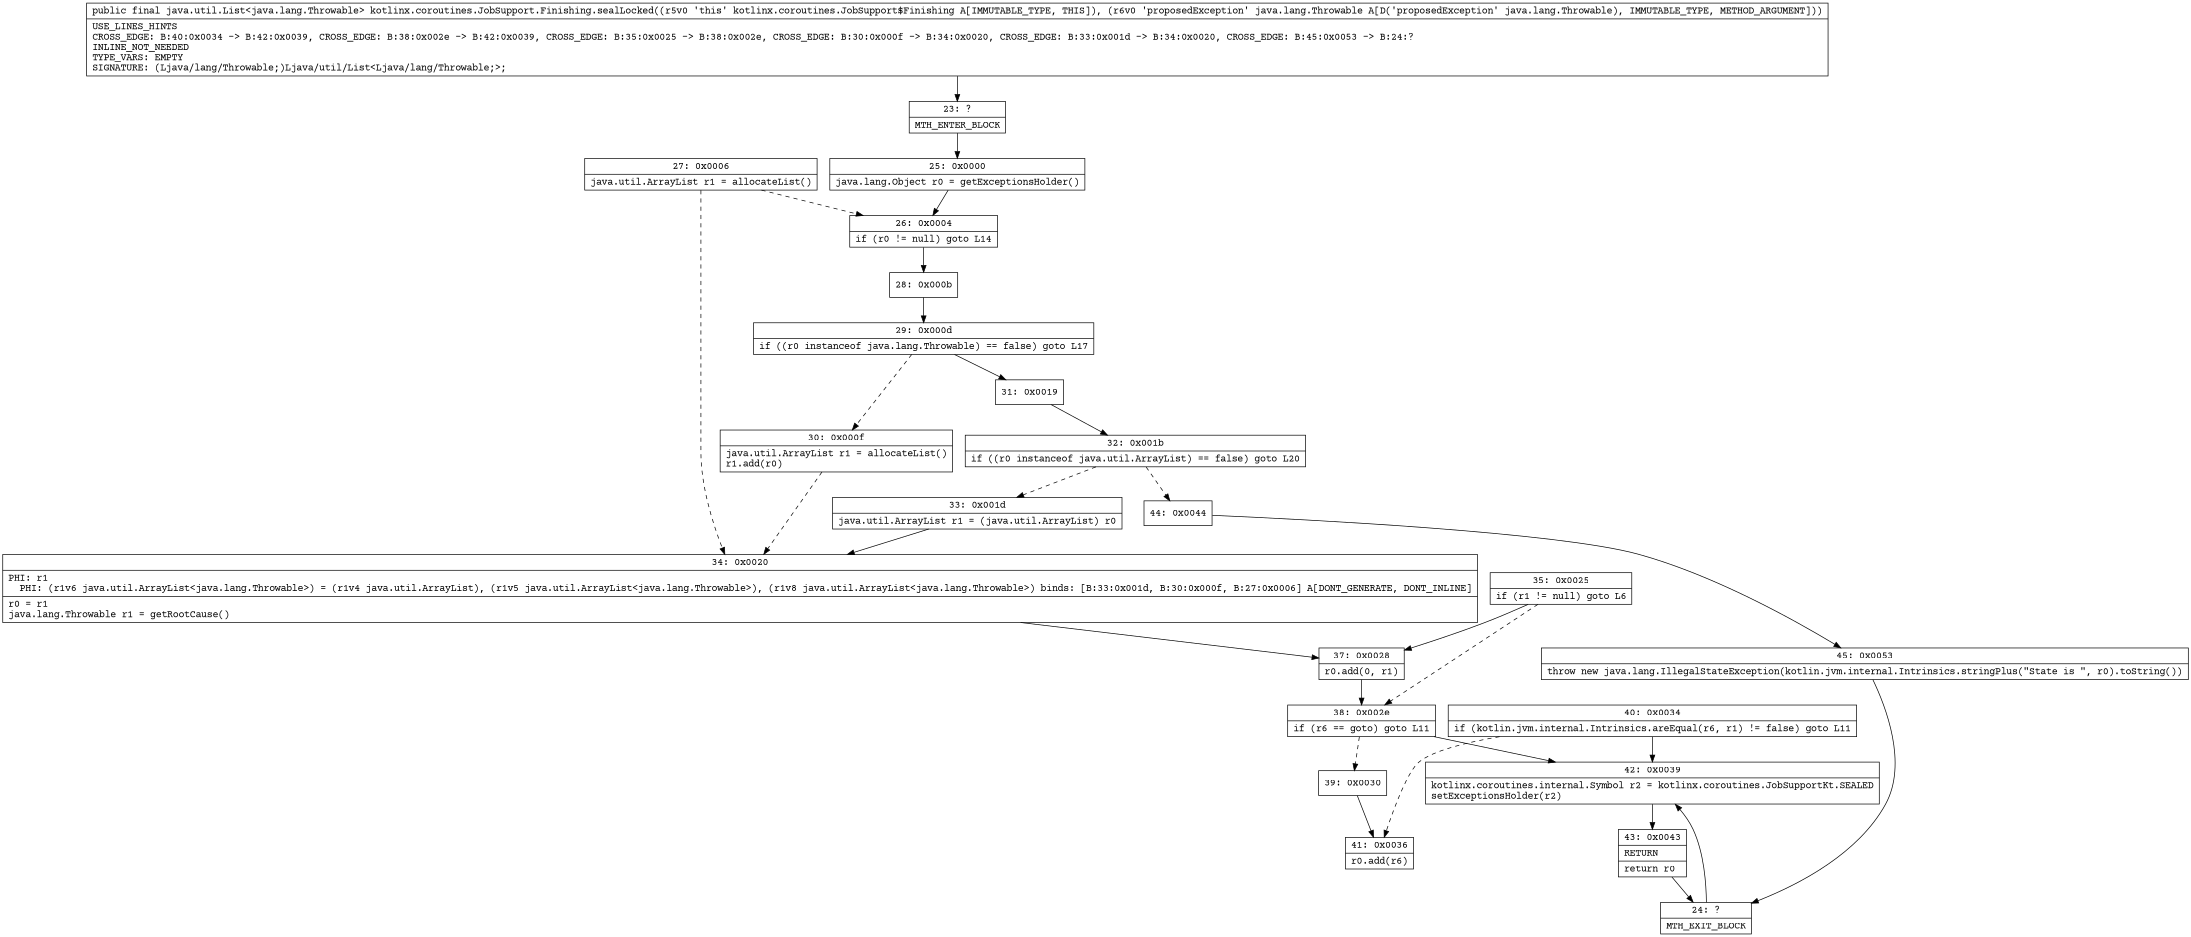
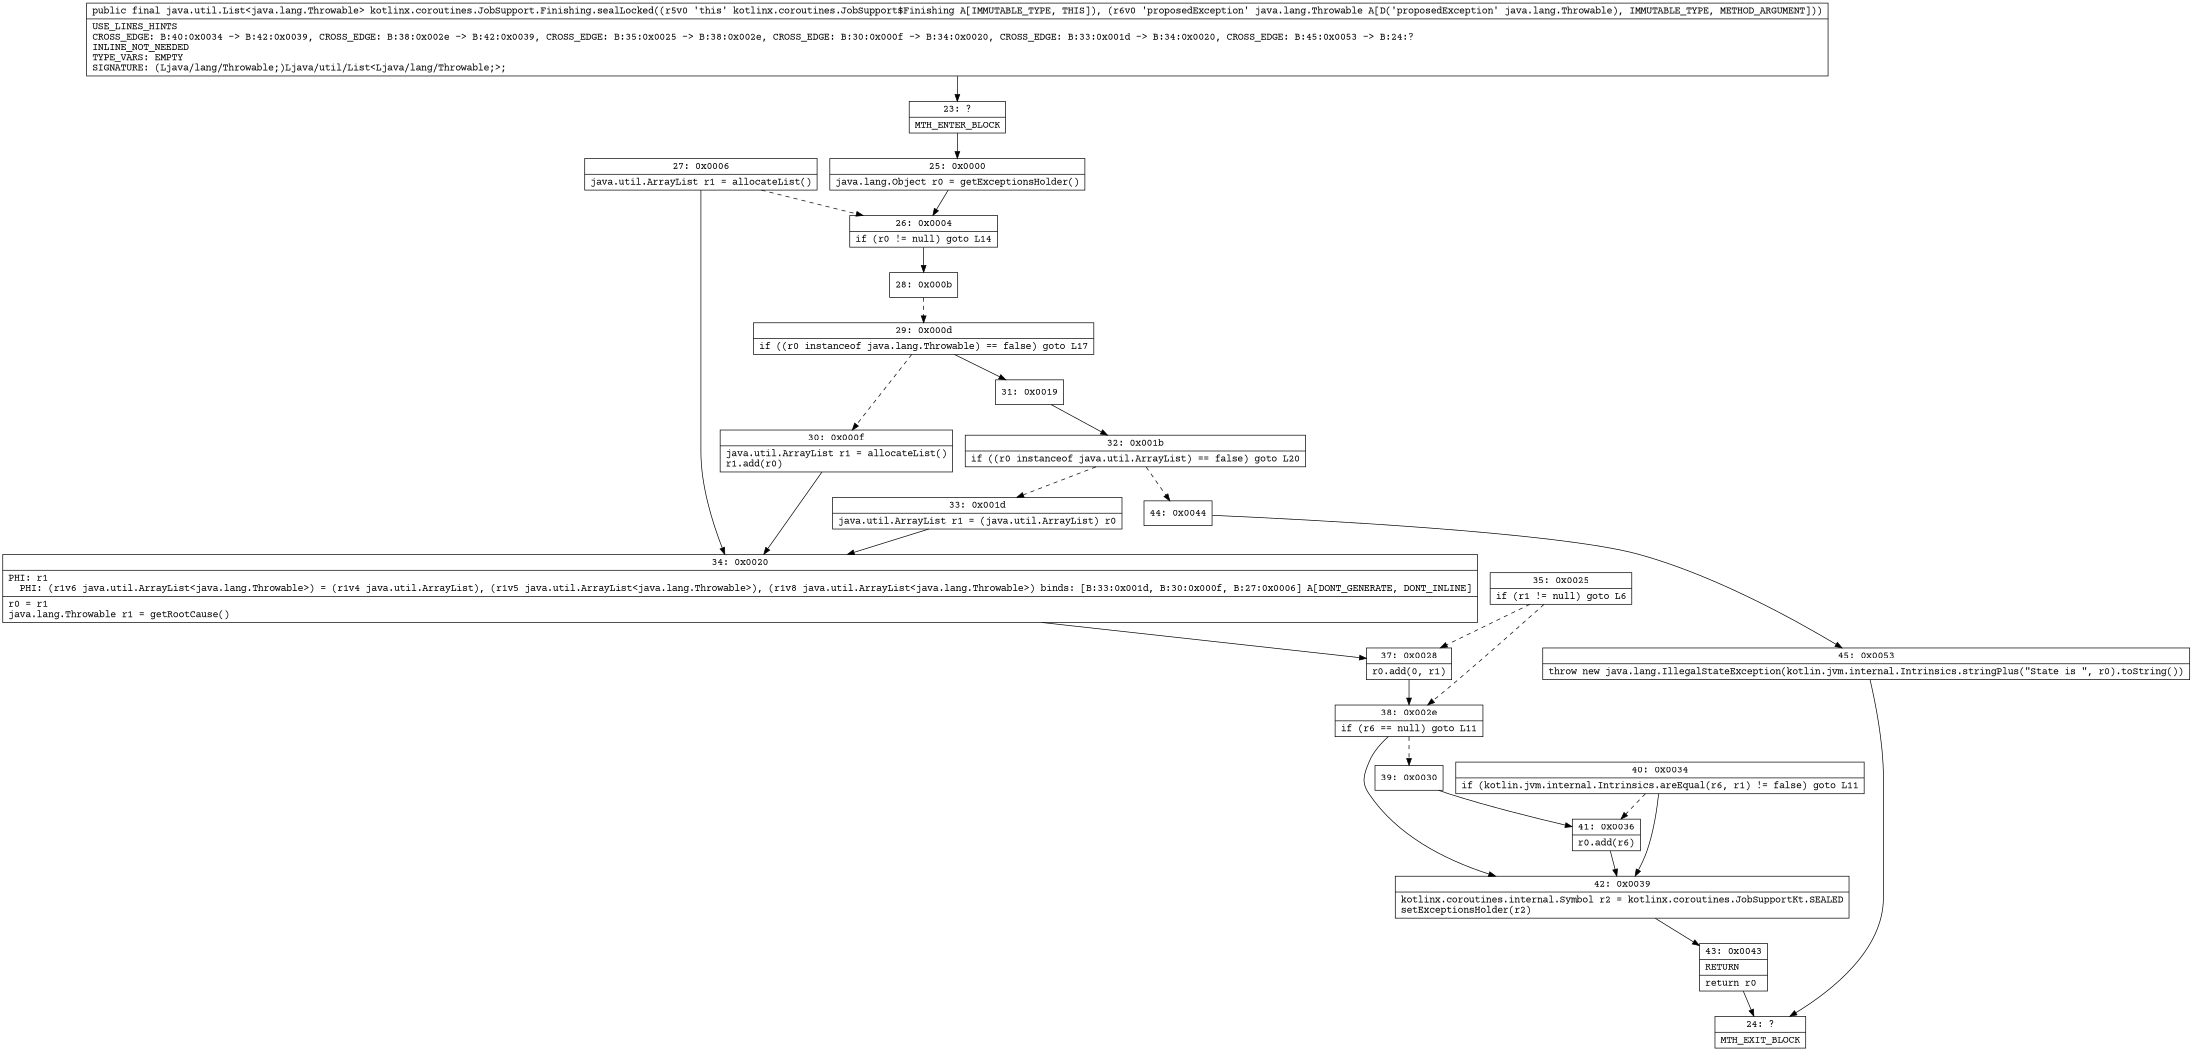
(924, 307) -> (924, 307)
(701, 370) -> (701, 370)
(795, 510) -> (795, 510)
(1470, 628) -> (1488, 625)
(1362, 728) -> (1409, 728)
(1701, 853) -> (1613, 860)
